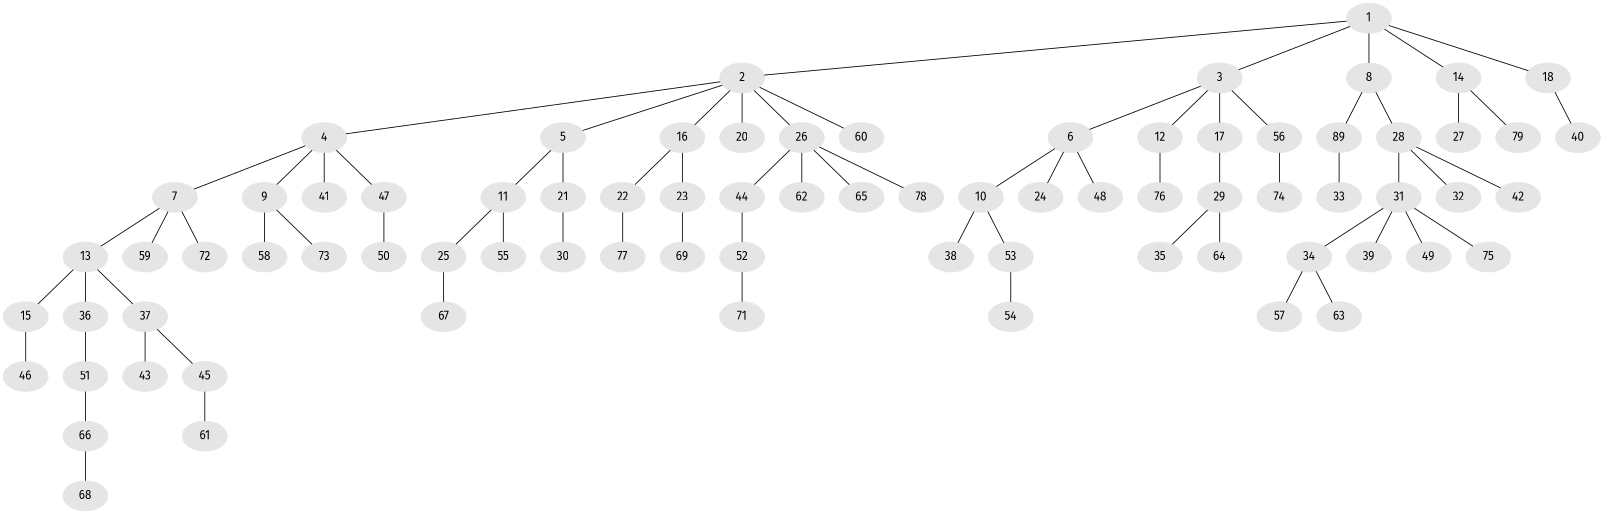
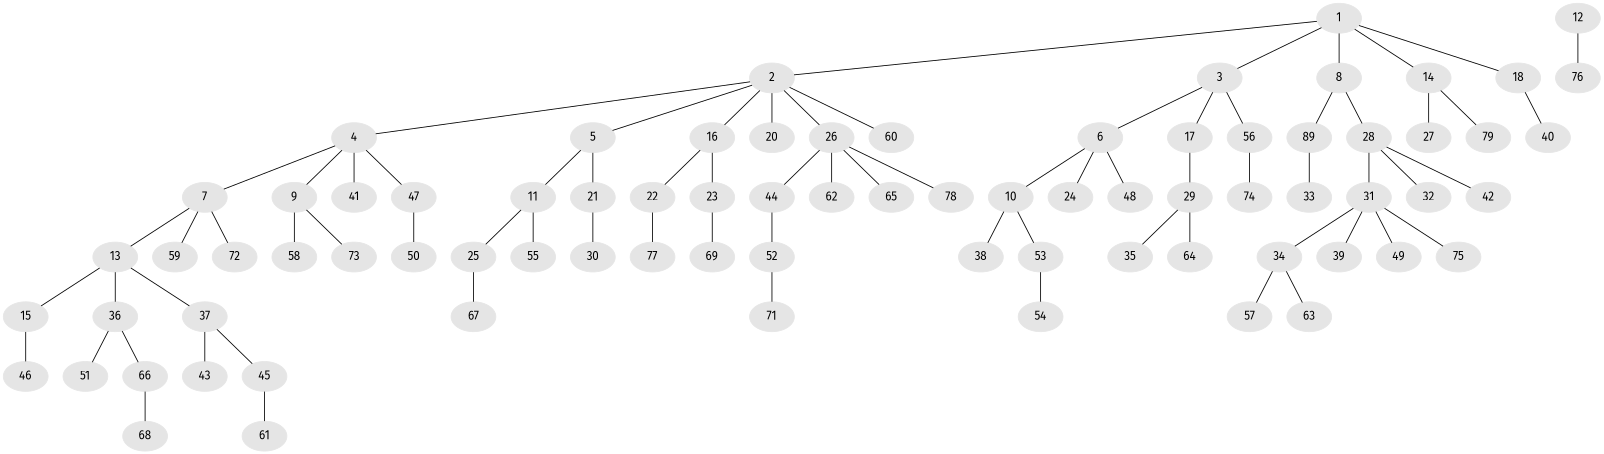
(1190, 108) -> none
(85, 406) -> (130, 347)
